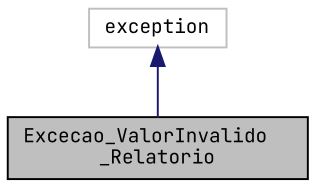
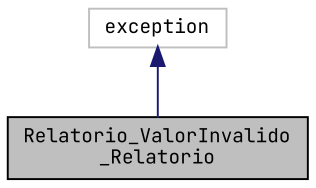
(158, 148) -> (158, 148)
